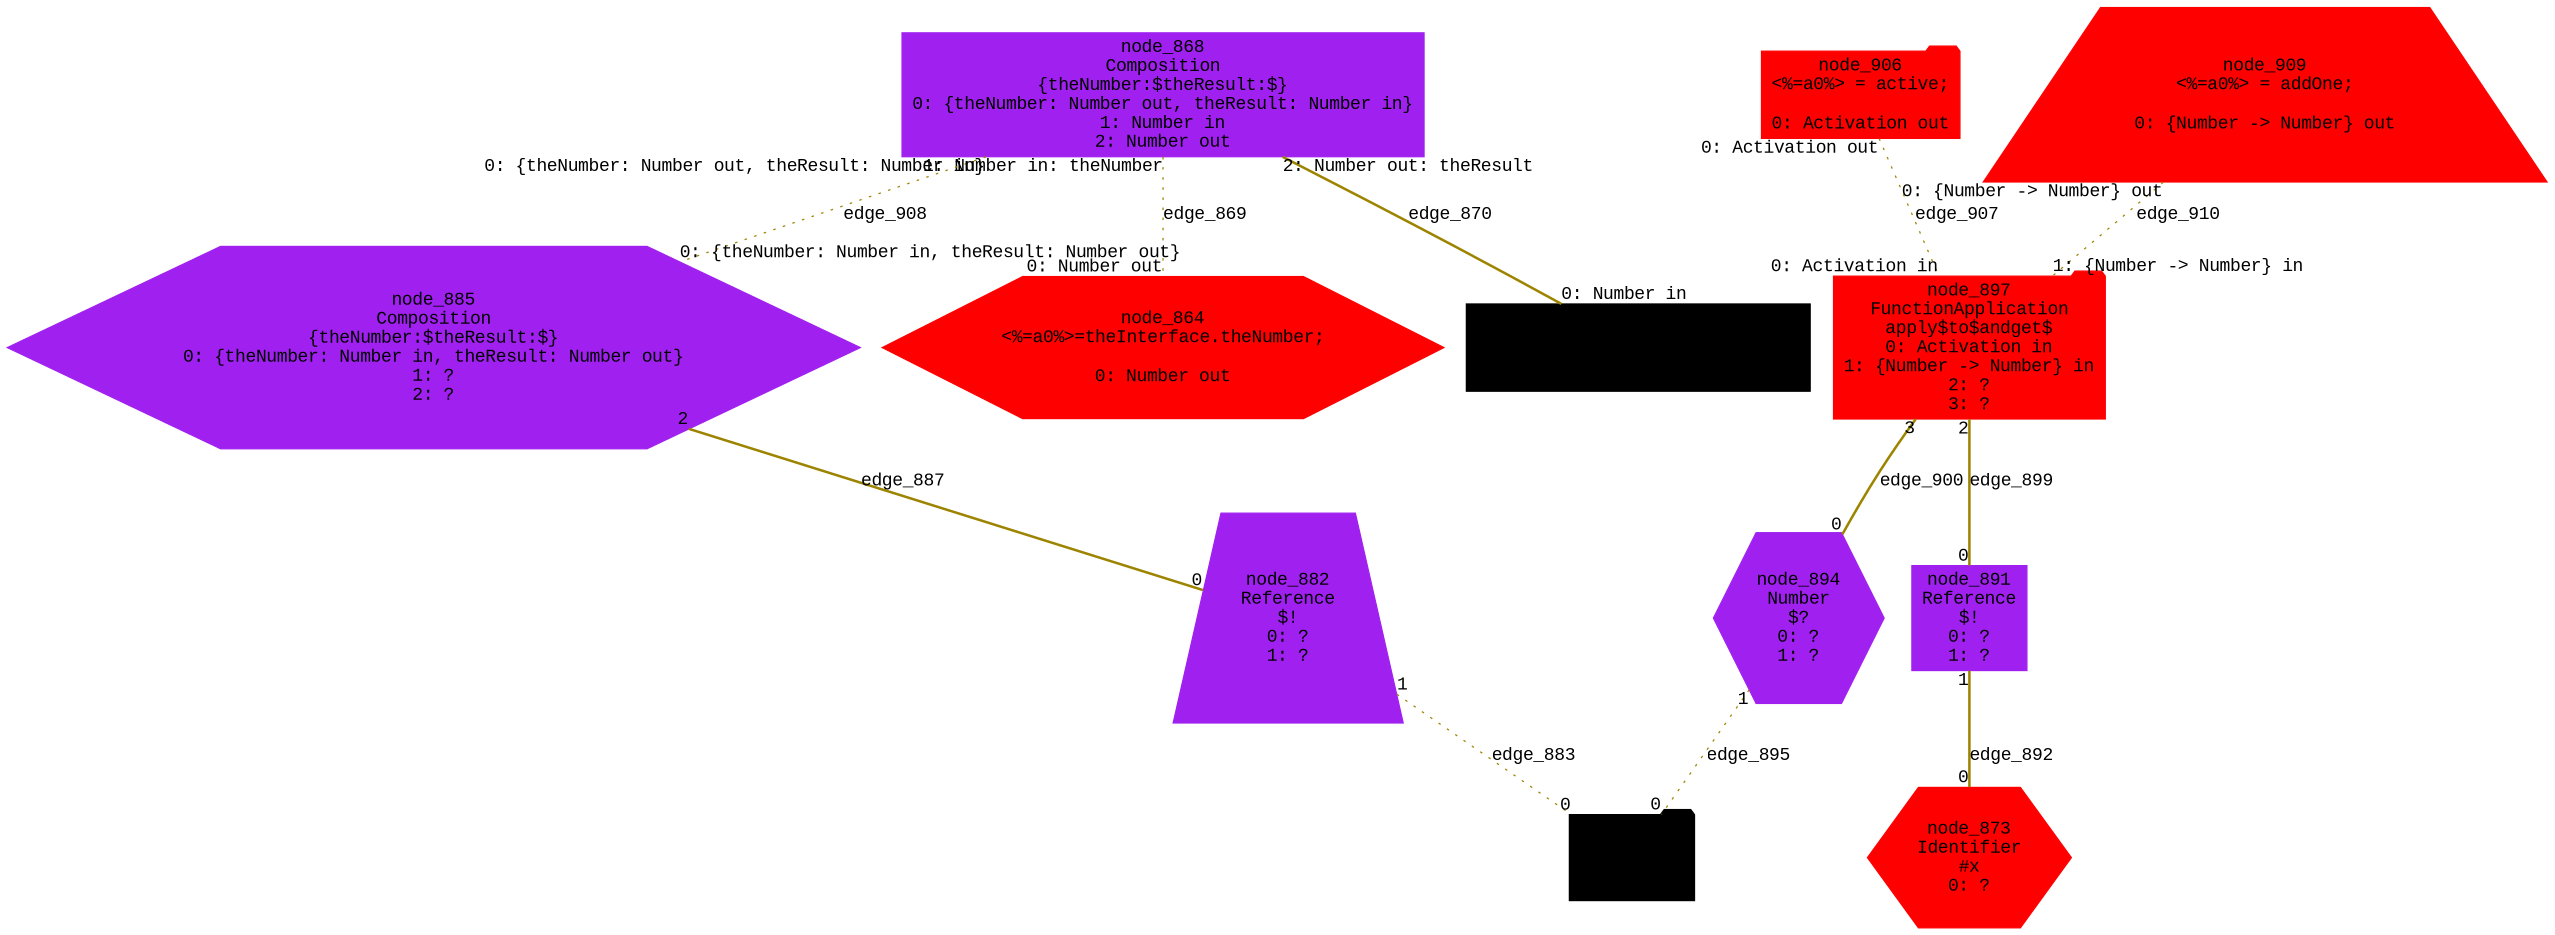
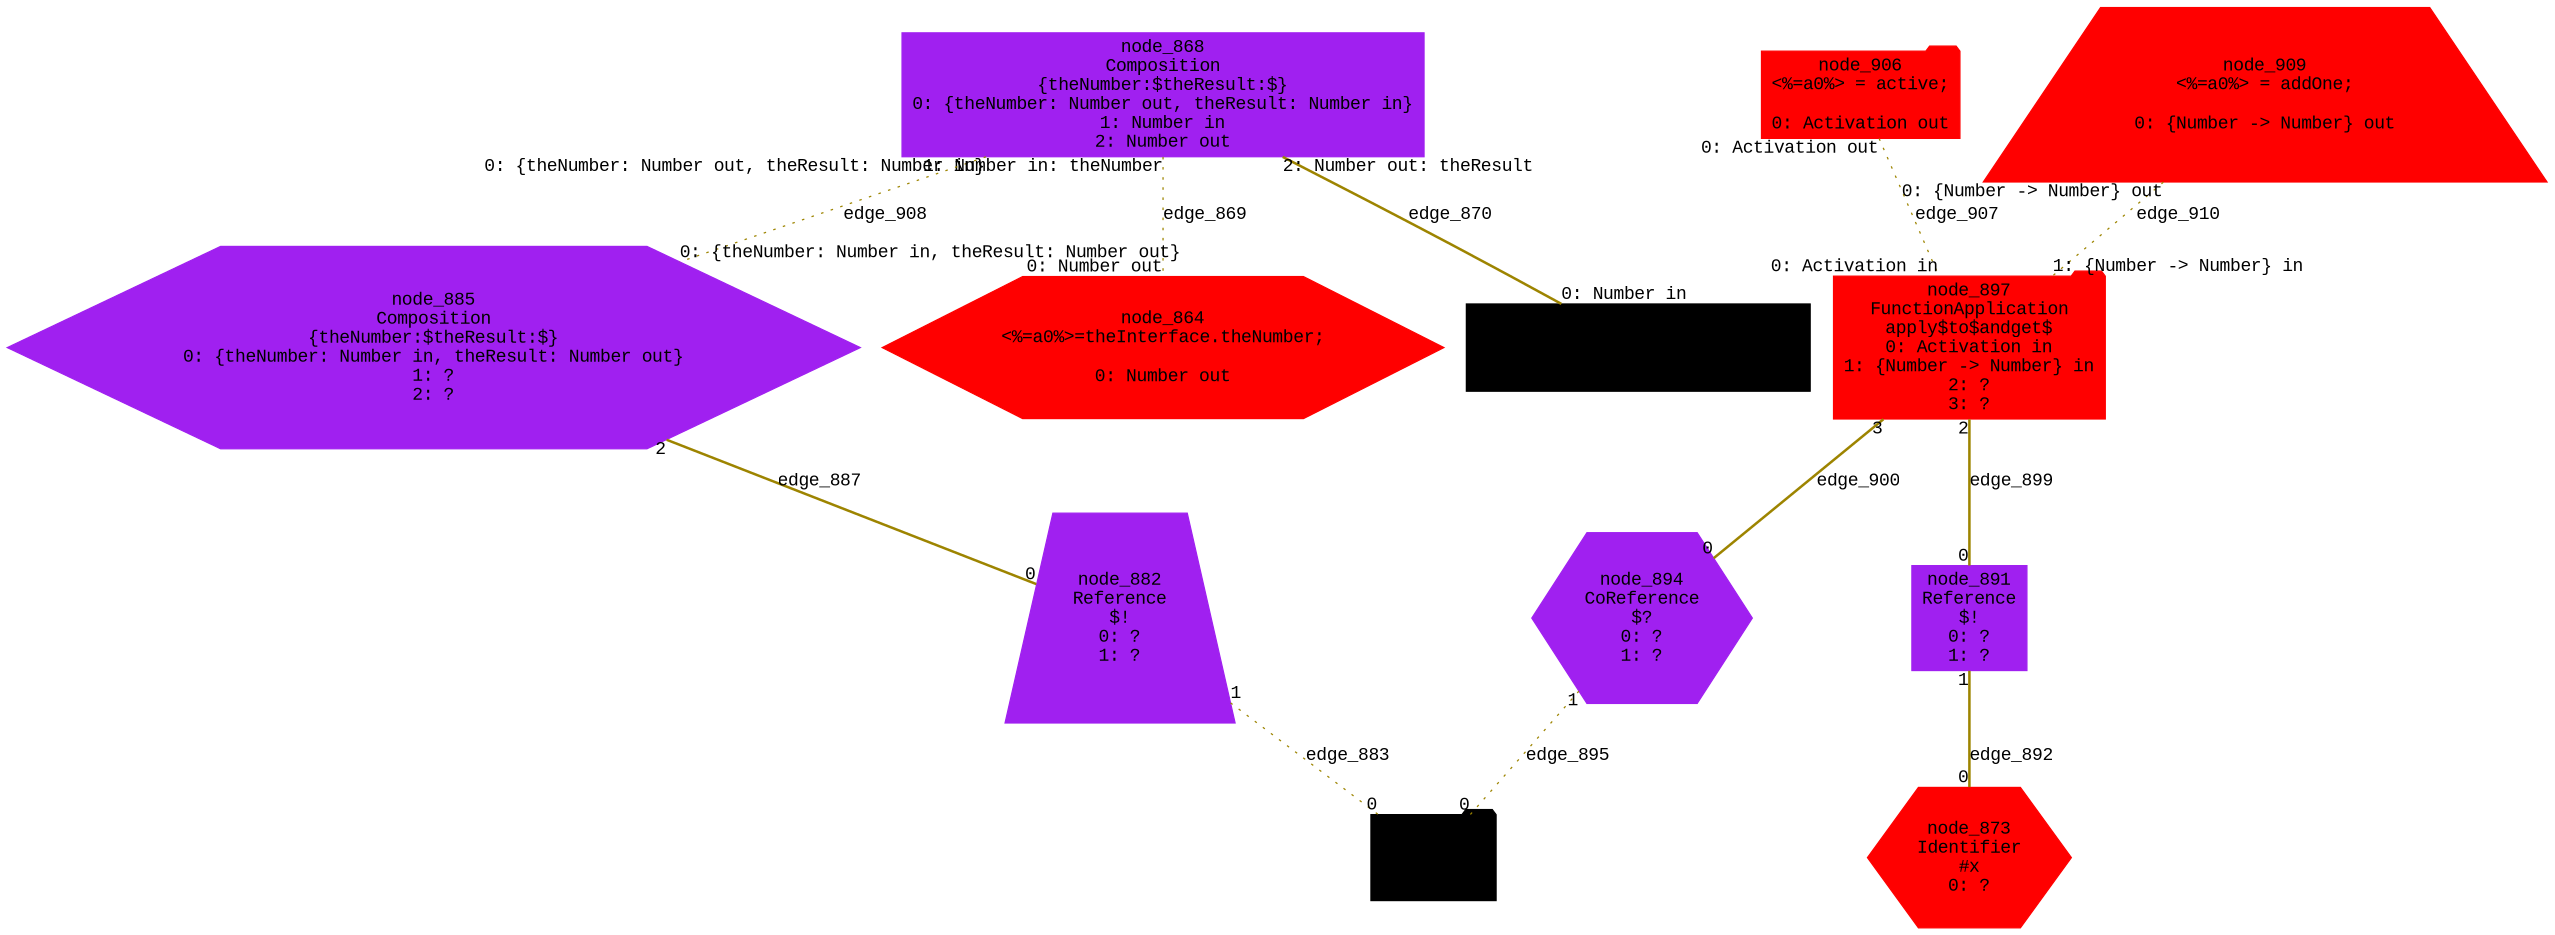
(1799, 618) -> (1642, 618)
